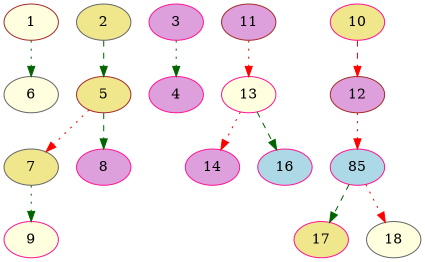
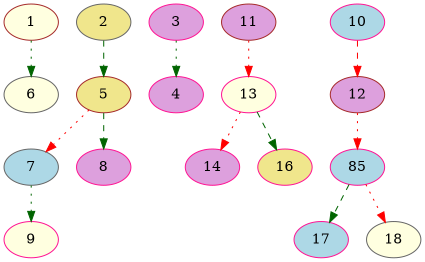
(357, 22) -> (357, 22)
(31, 167) -> (31, 167)
(285, 167) -> (285, 167)
(321, 240) -> (321, 240)
